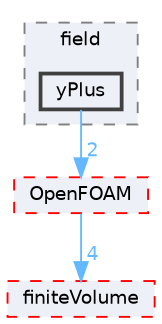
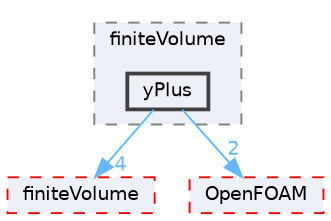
(81, 41) -> (168, 41)
(81, 238) -> (131, 136)
